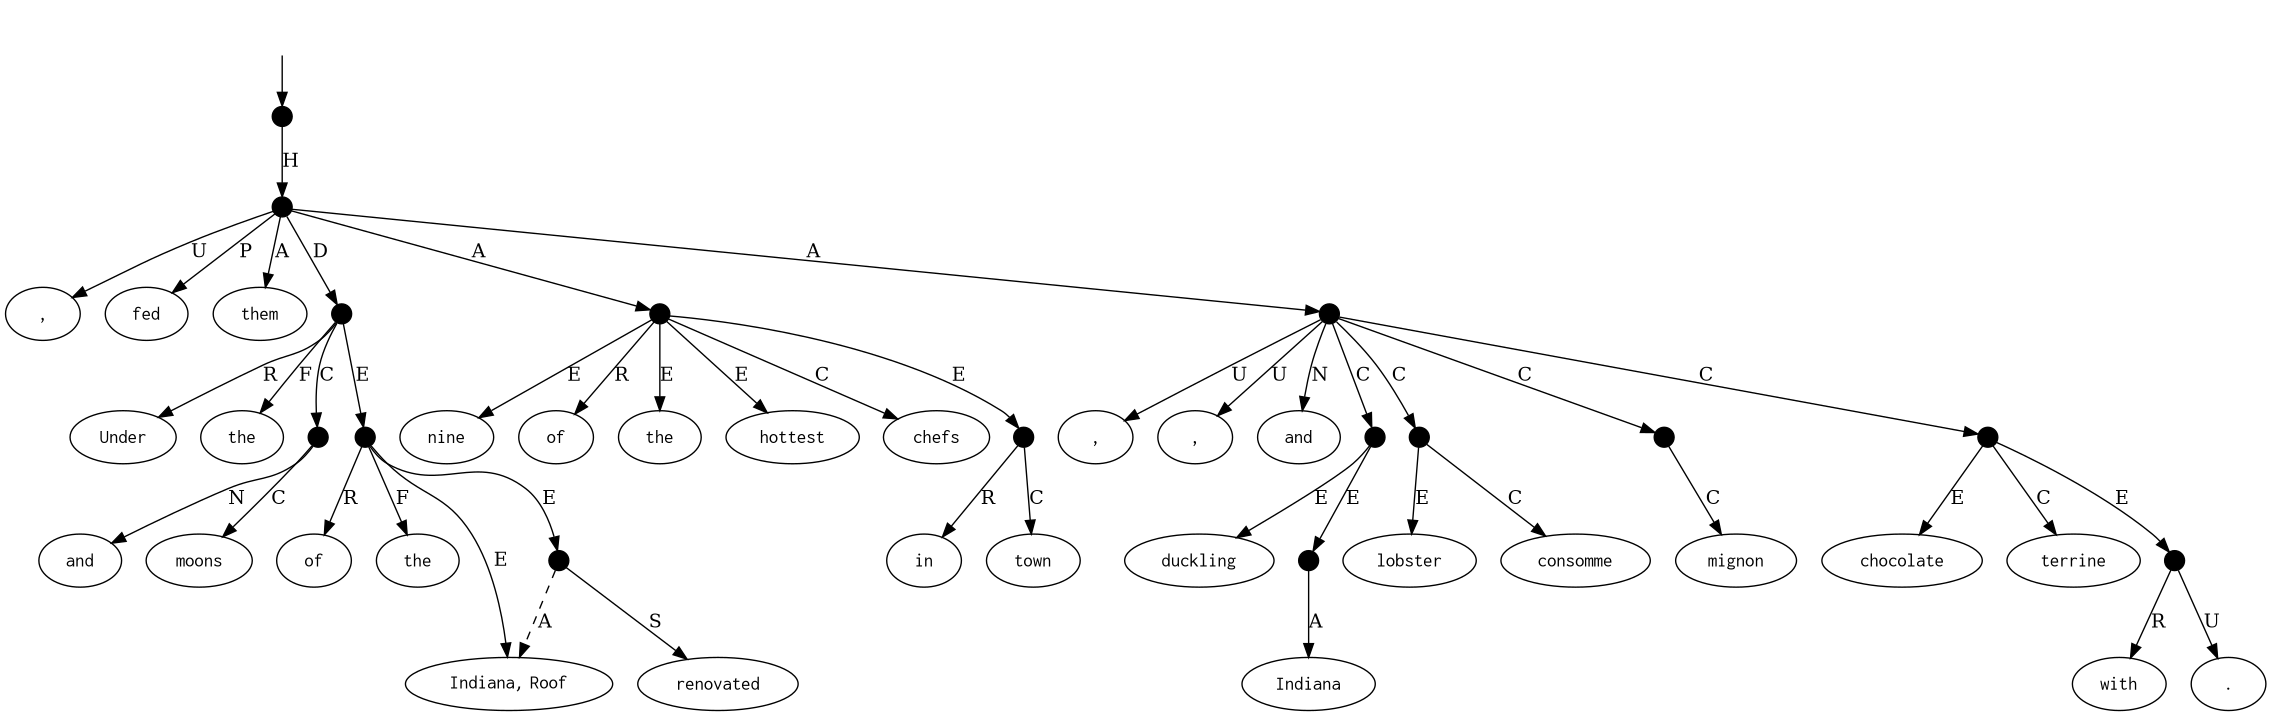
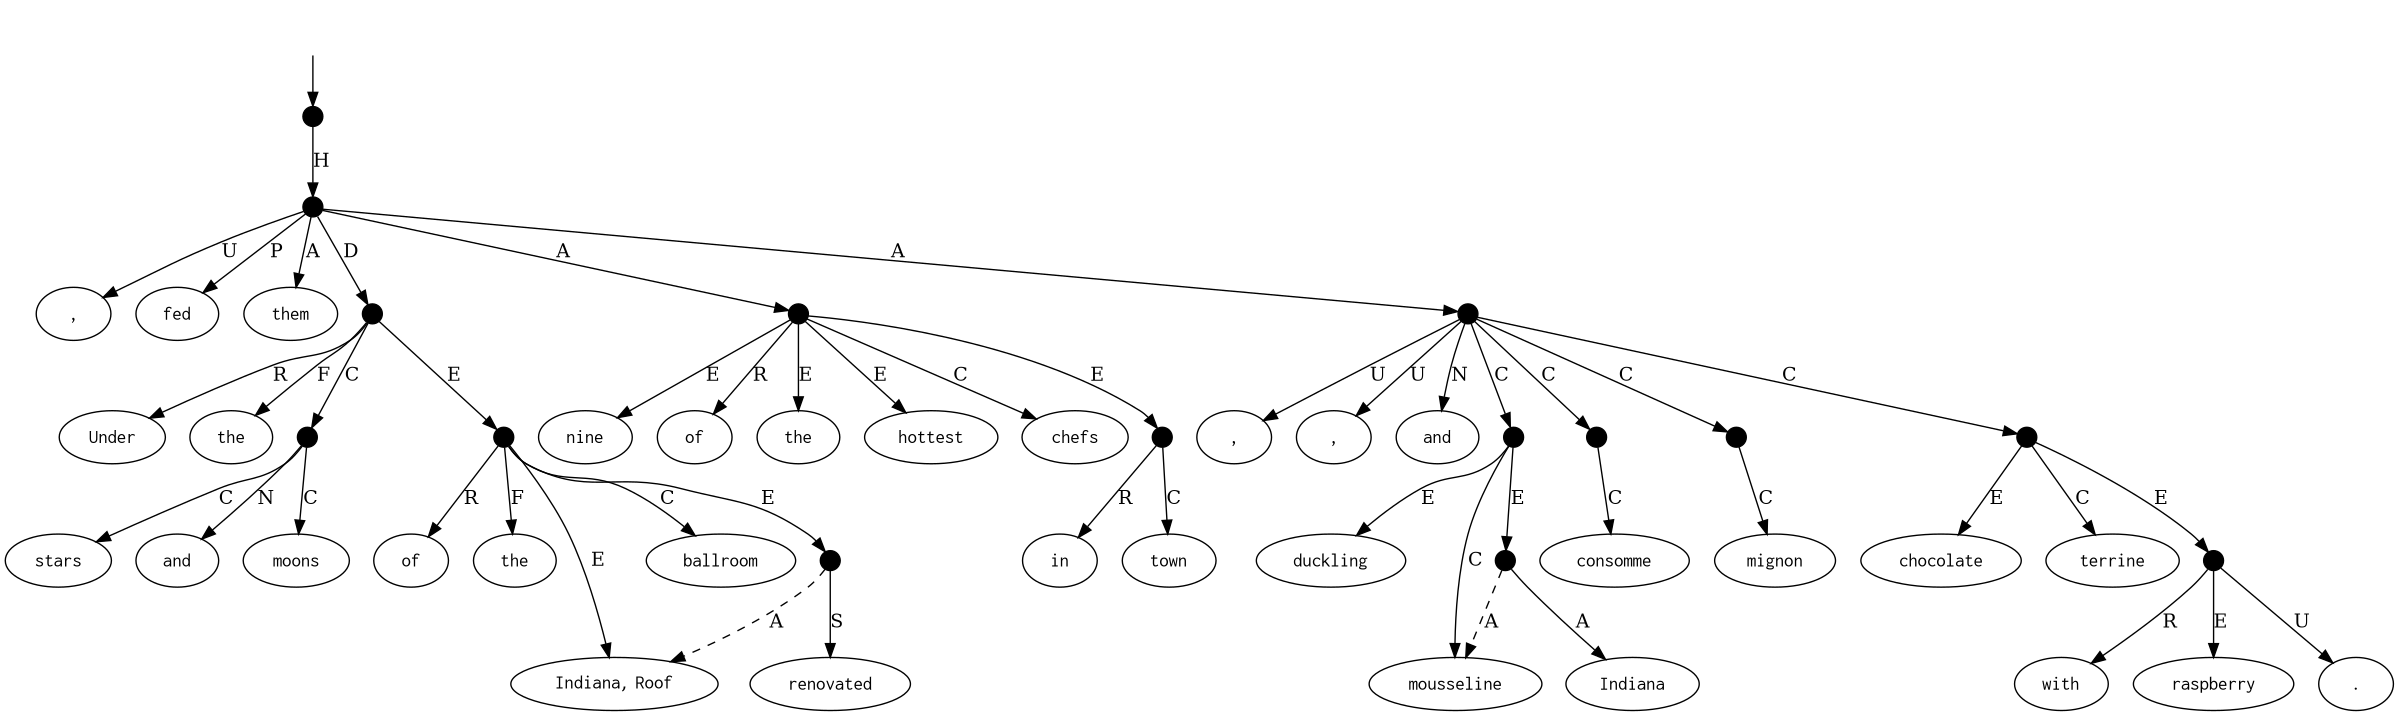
none -> (58, 561)
none -> (721, 561)
(1410, 561) -> none
none -> (1456, 684)
none -> (2214, 684)
